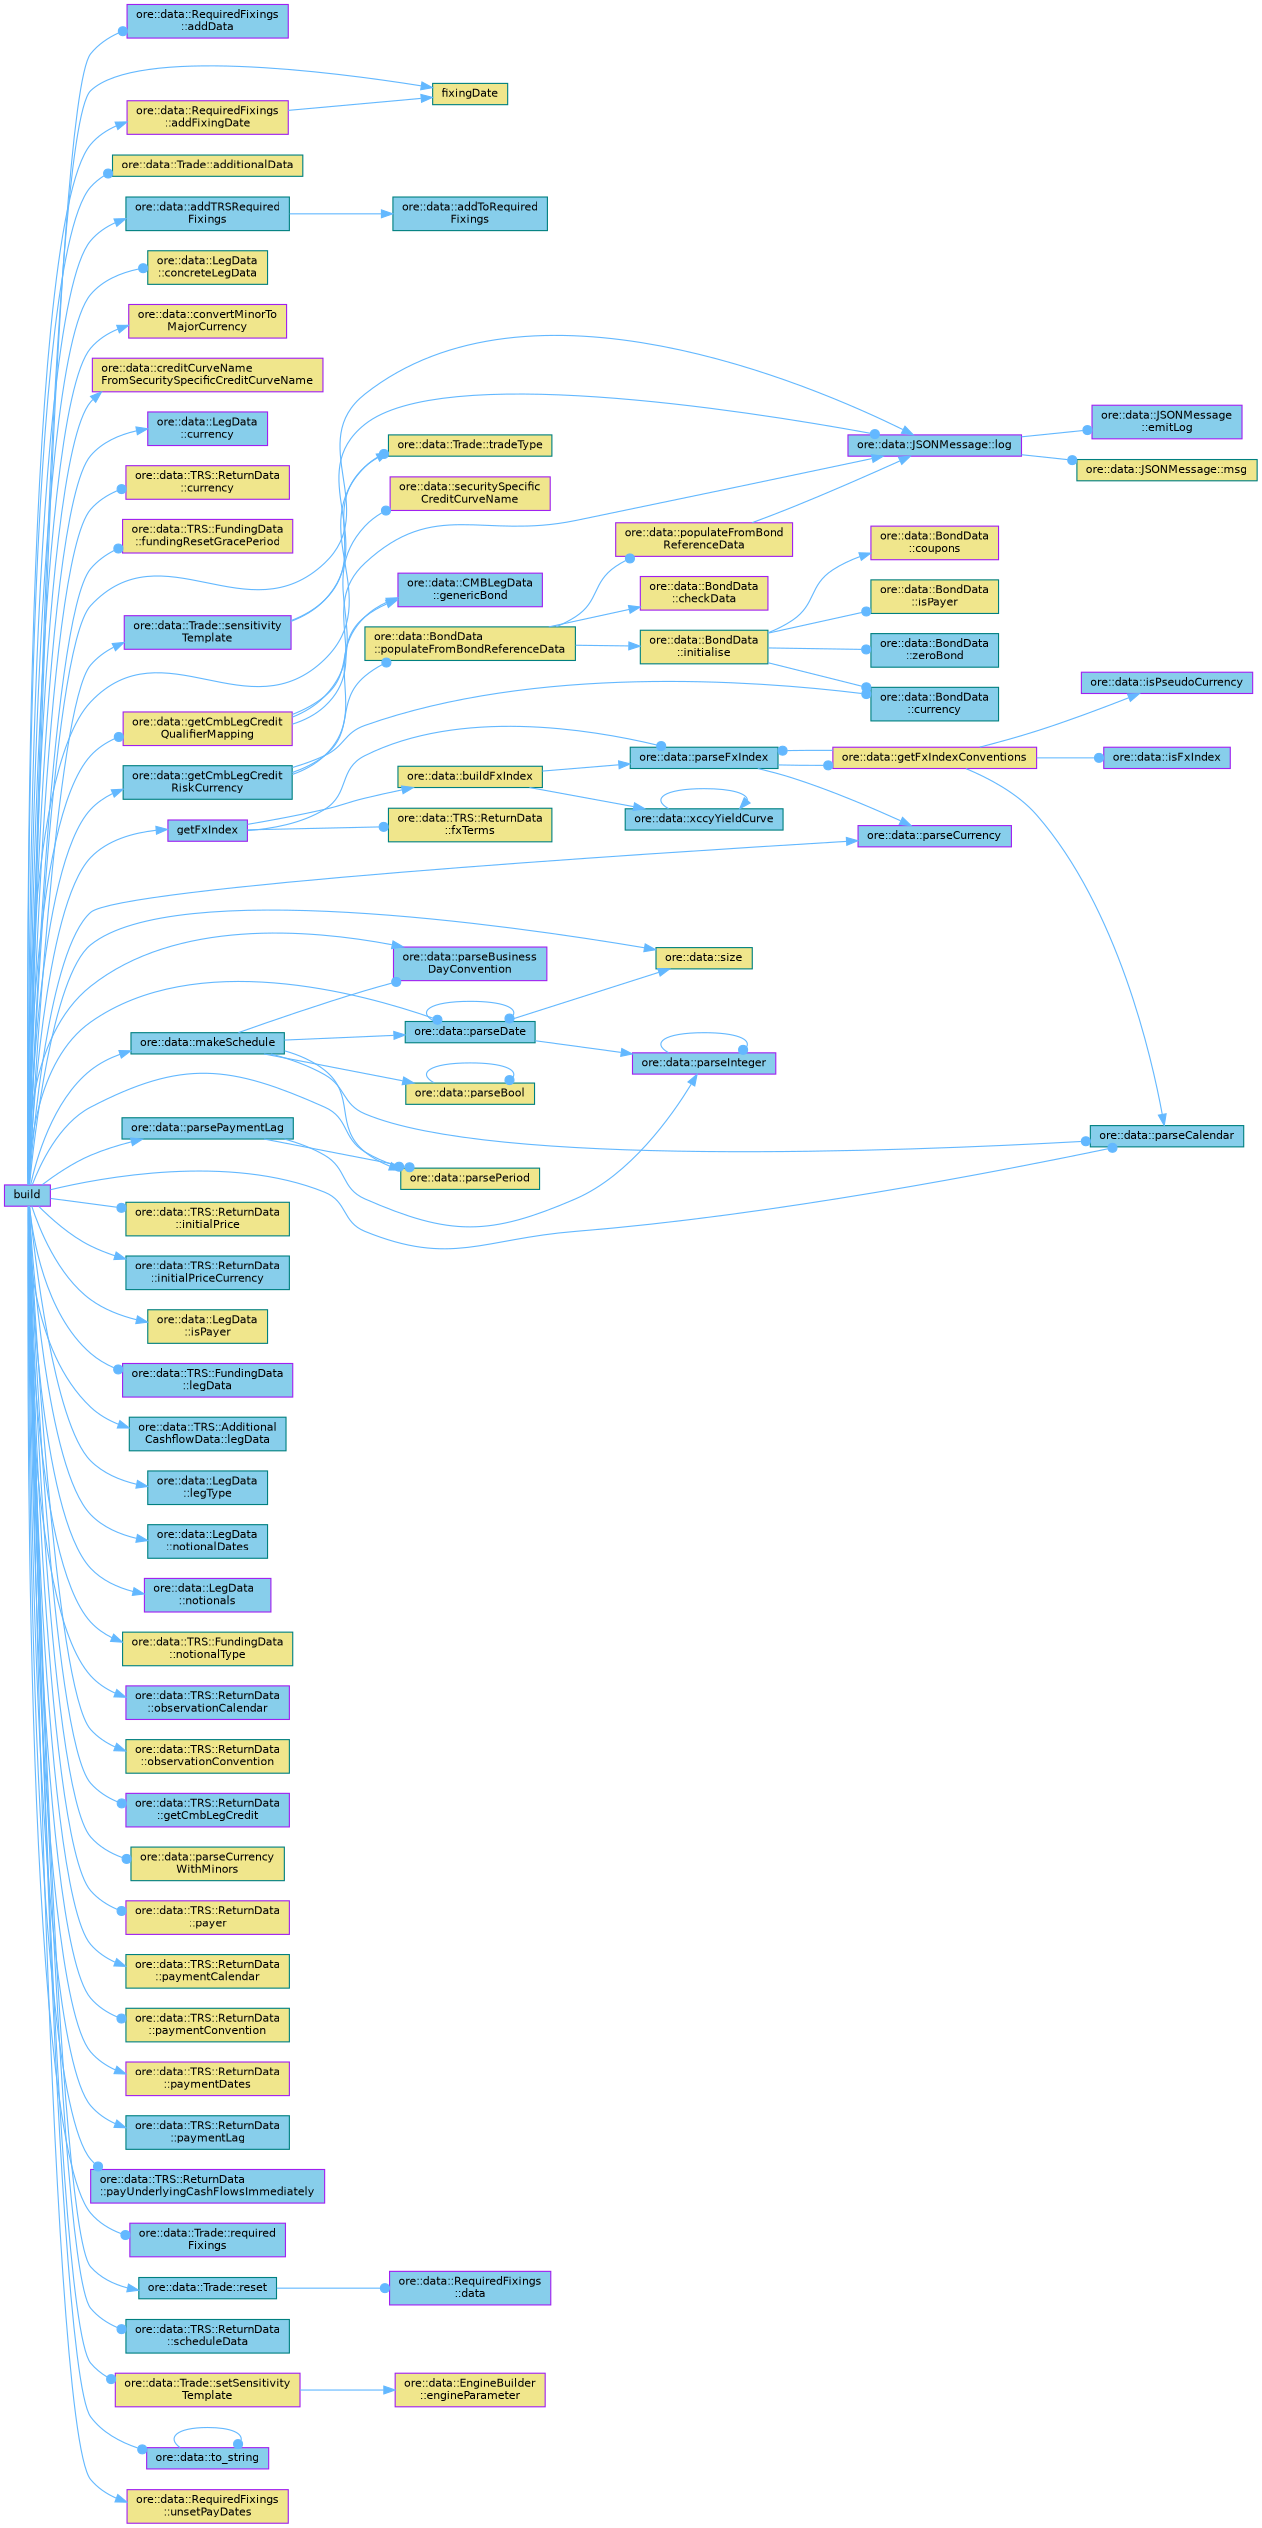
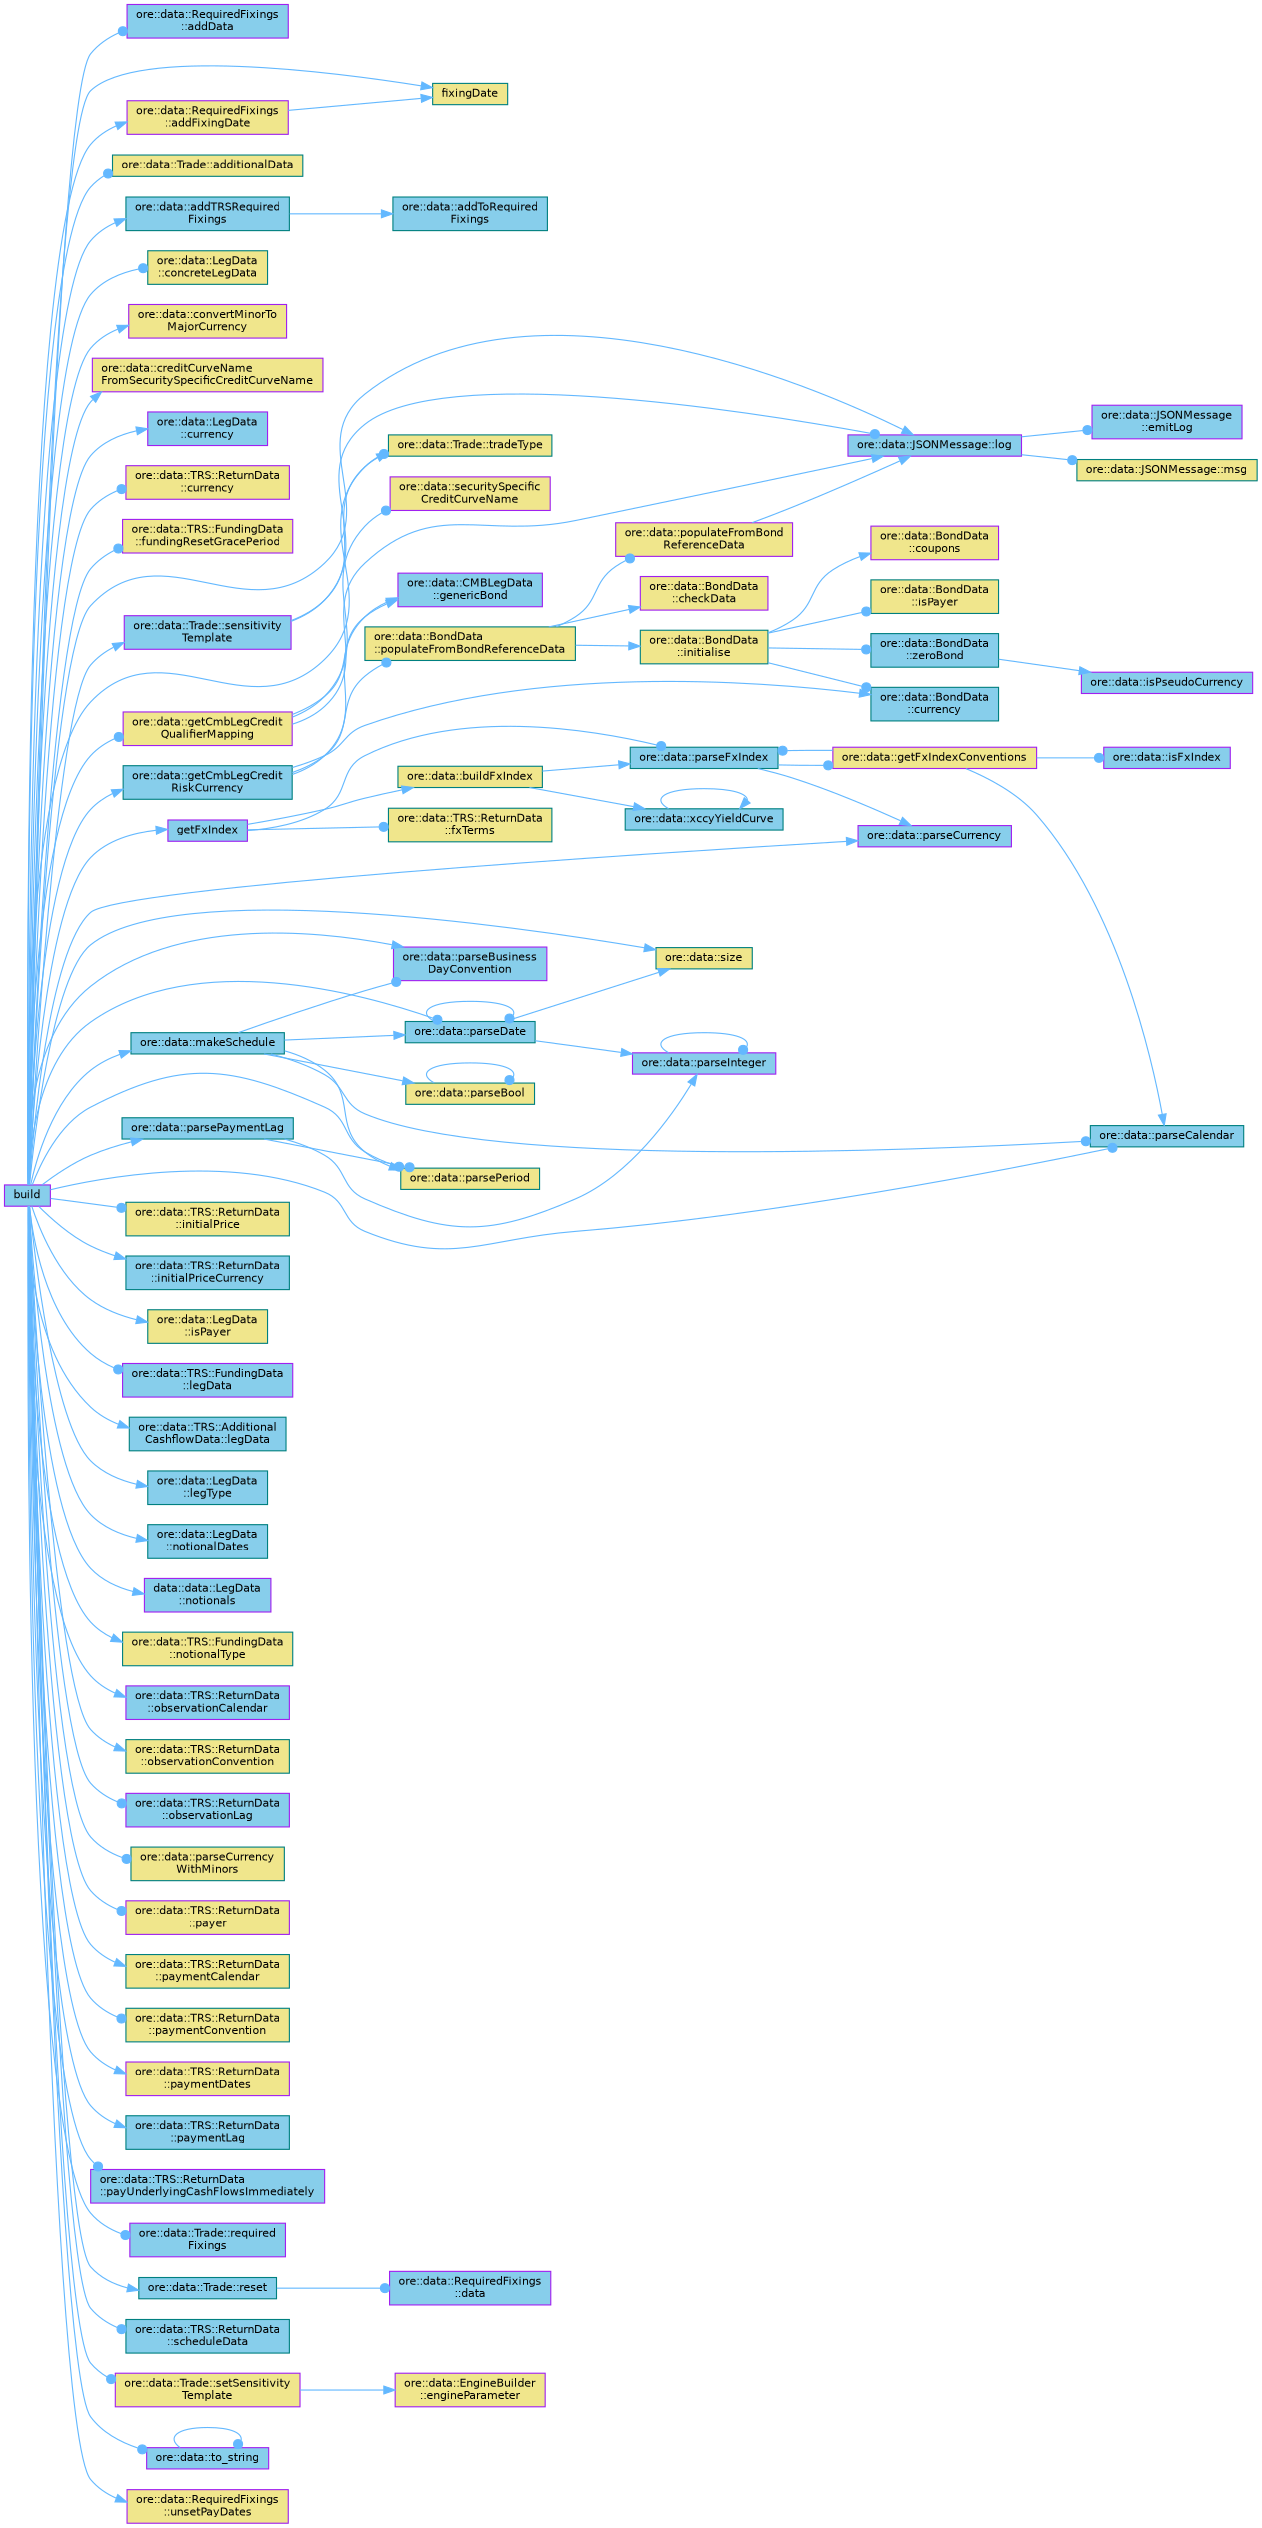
(569, 685) -> (569, 685)
(1055, 725) -> (1039, 665)
(208, 1595) -> (208, 1595)
(208, 1810) -> (208, 1810)
